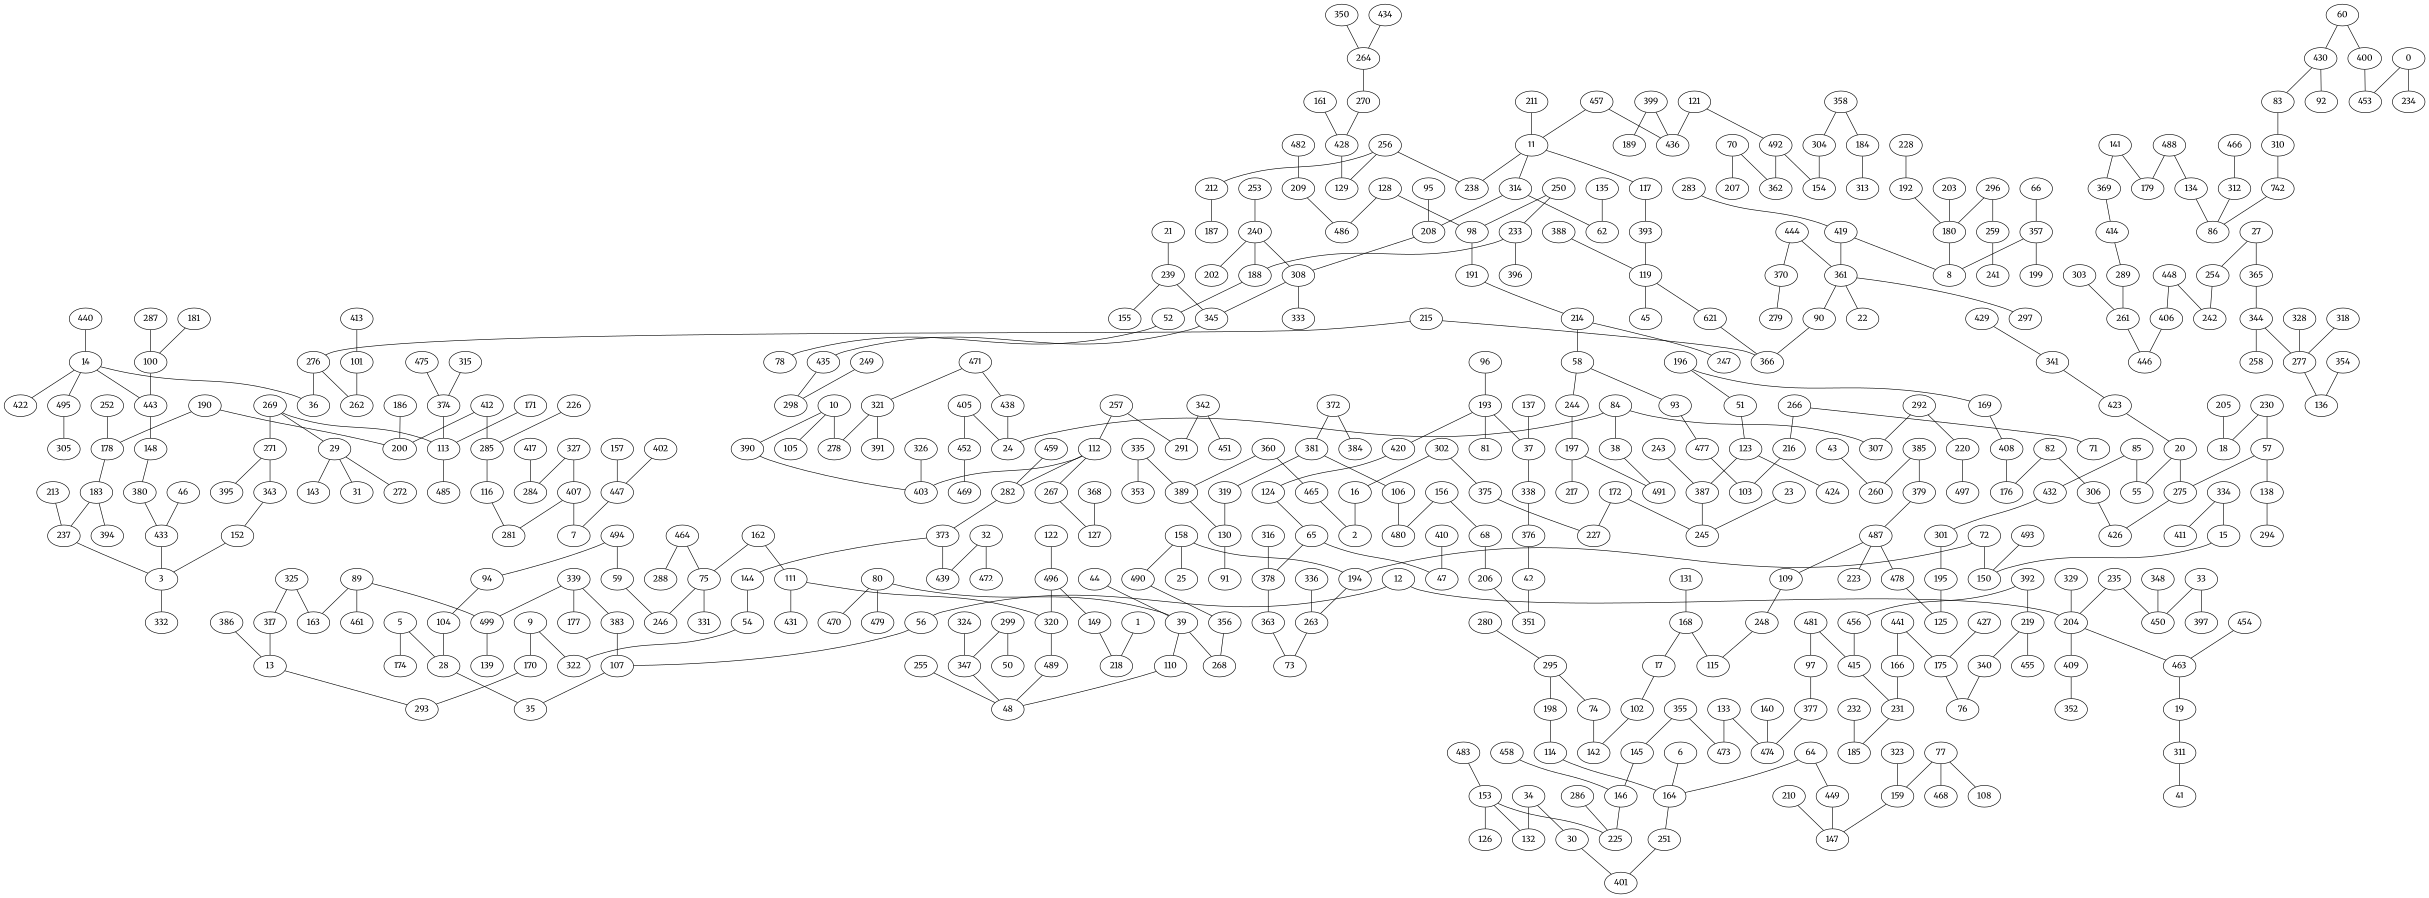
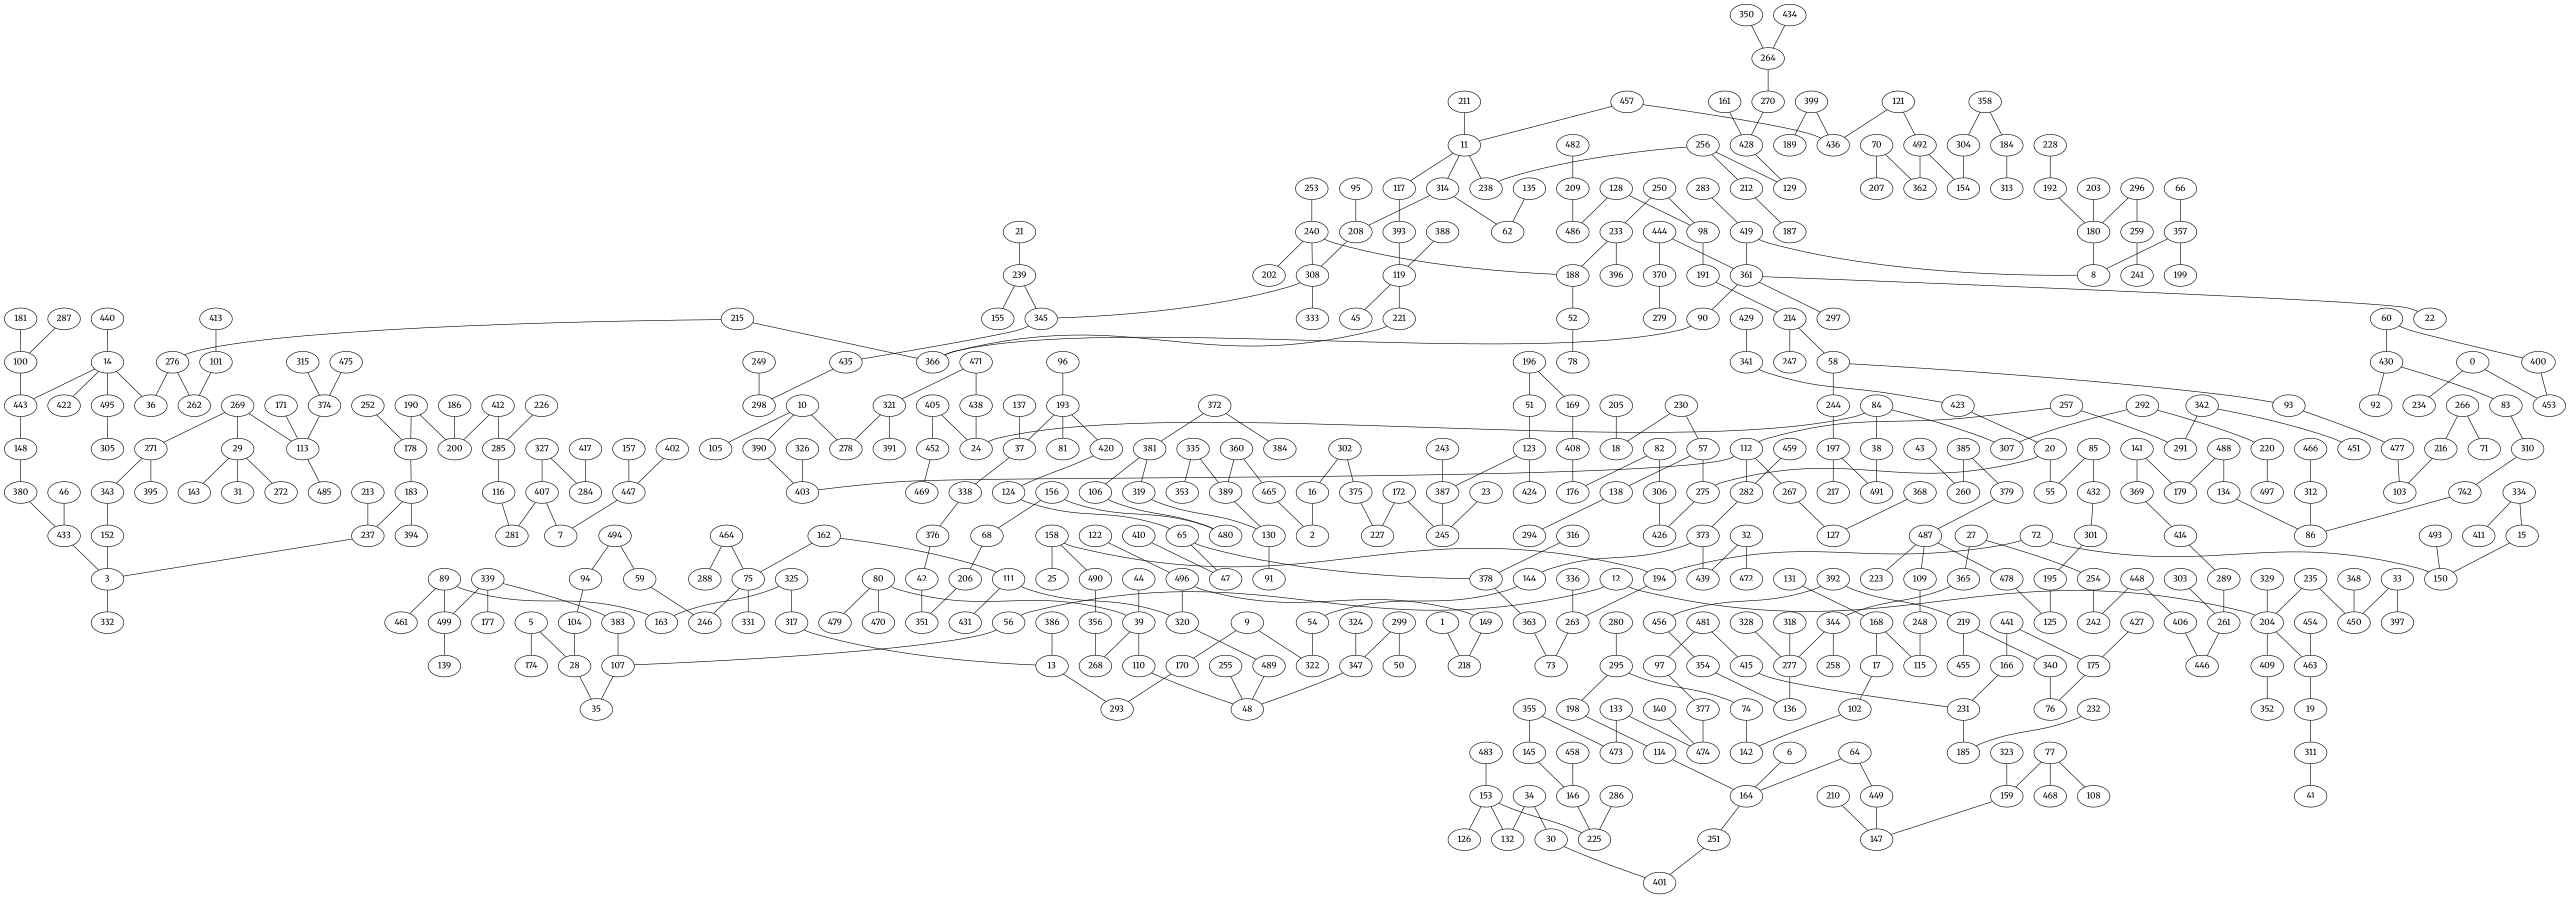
(1710, 319) -> (1399, 319)
(1854, 644) -> (1679, 642)
